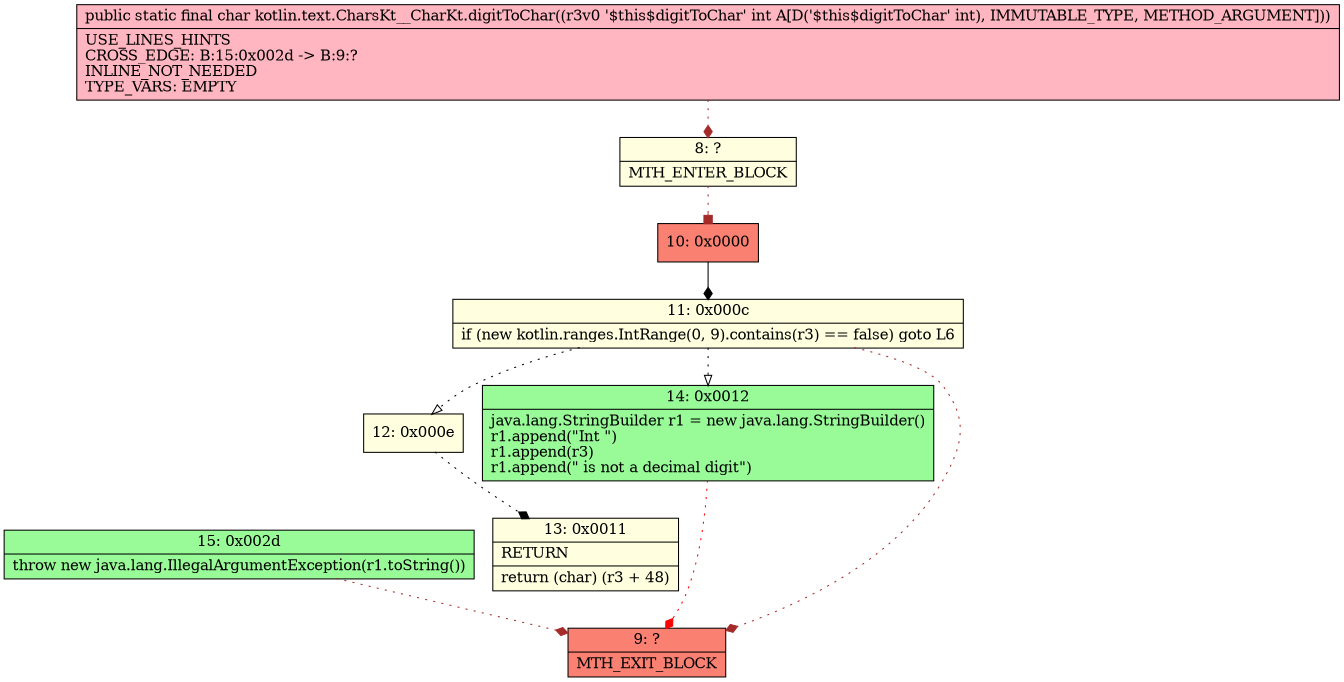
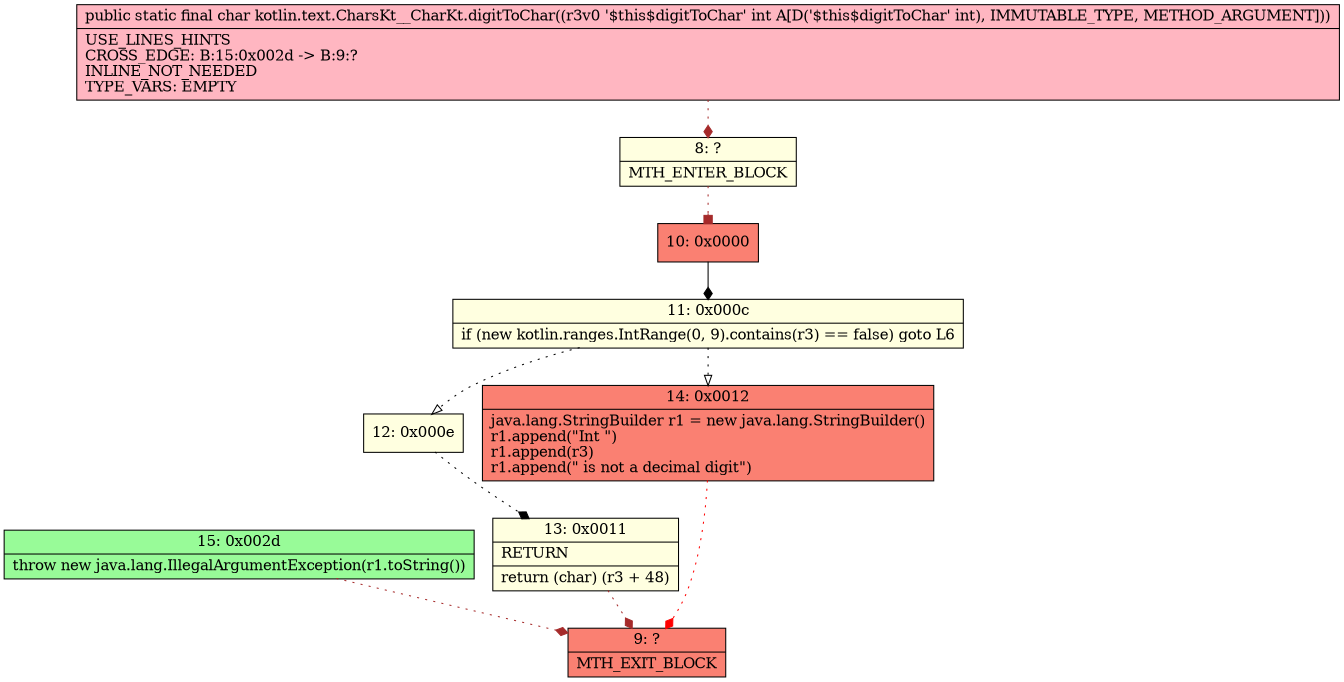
(708, 433) -> (708, 433)
(927, 504) -> (617, 604)
